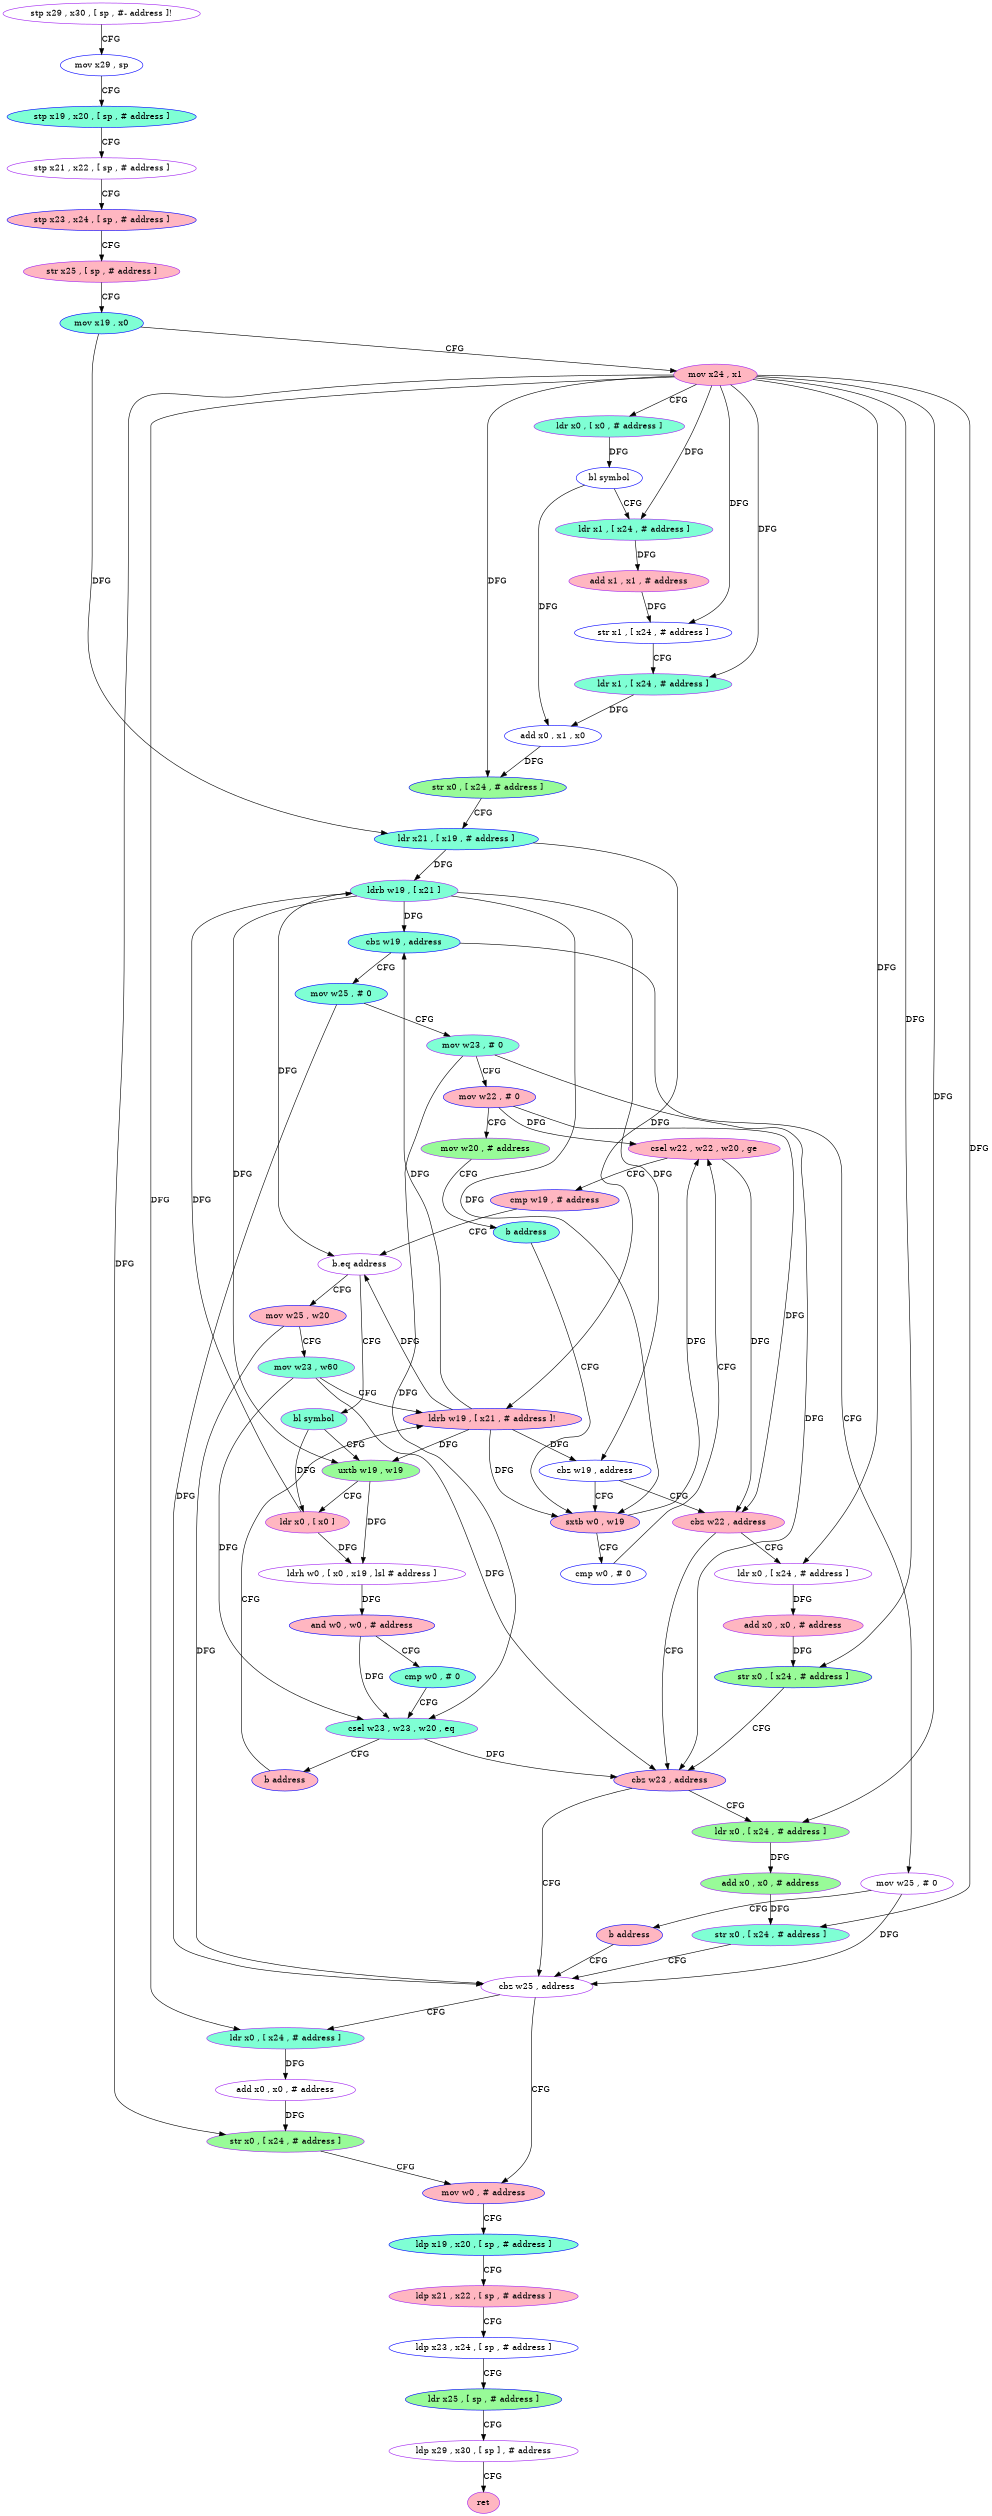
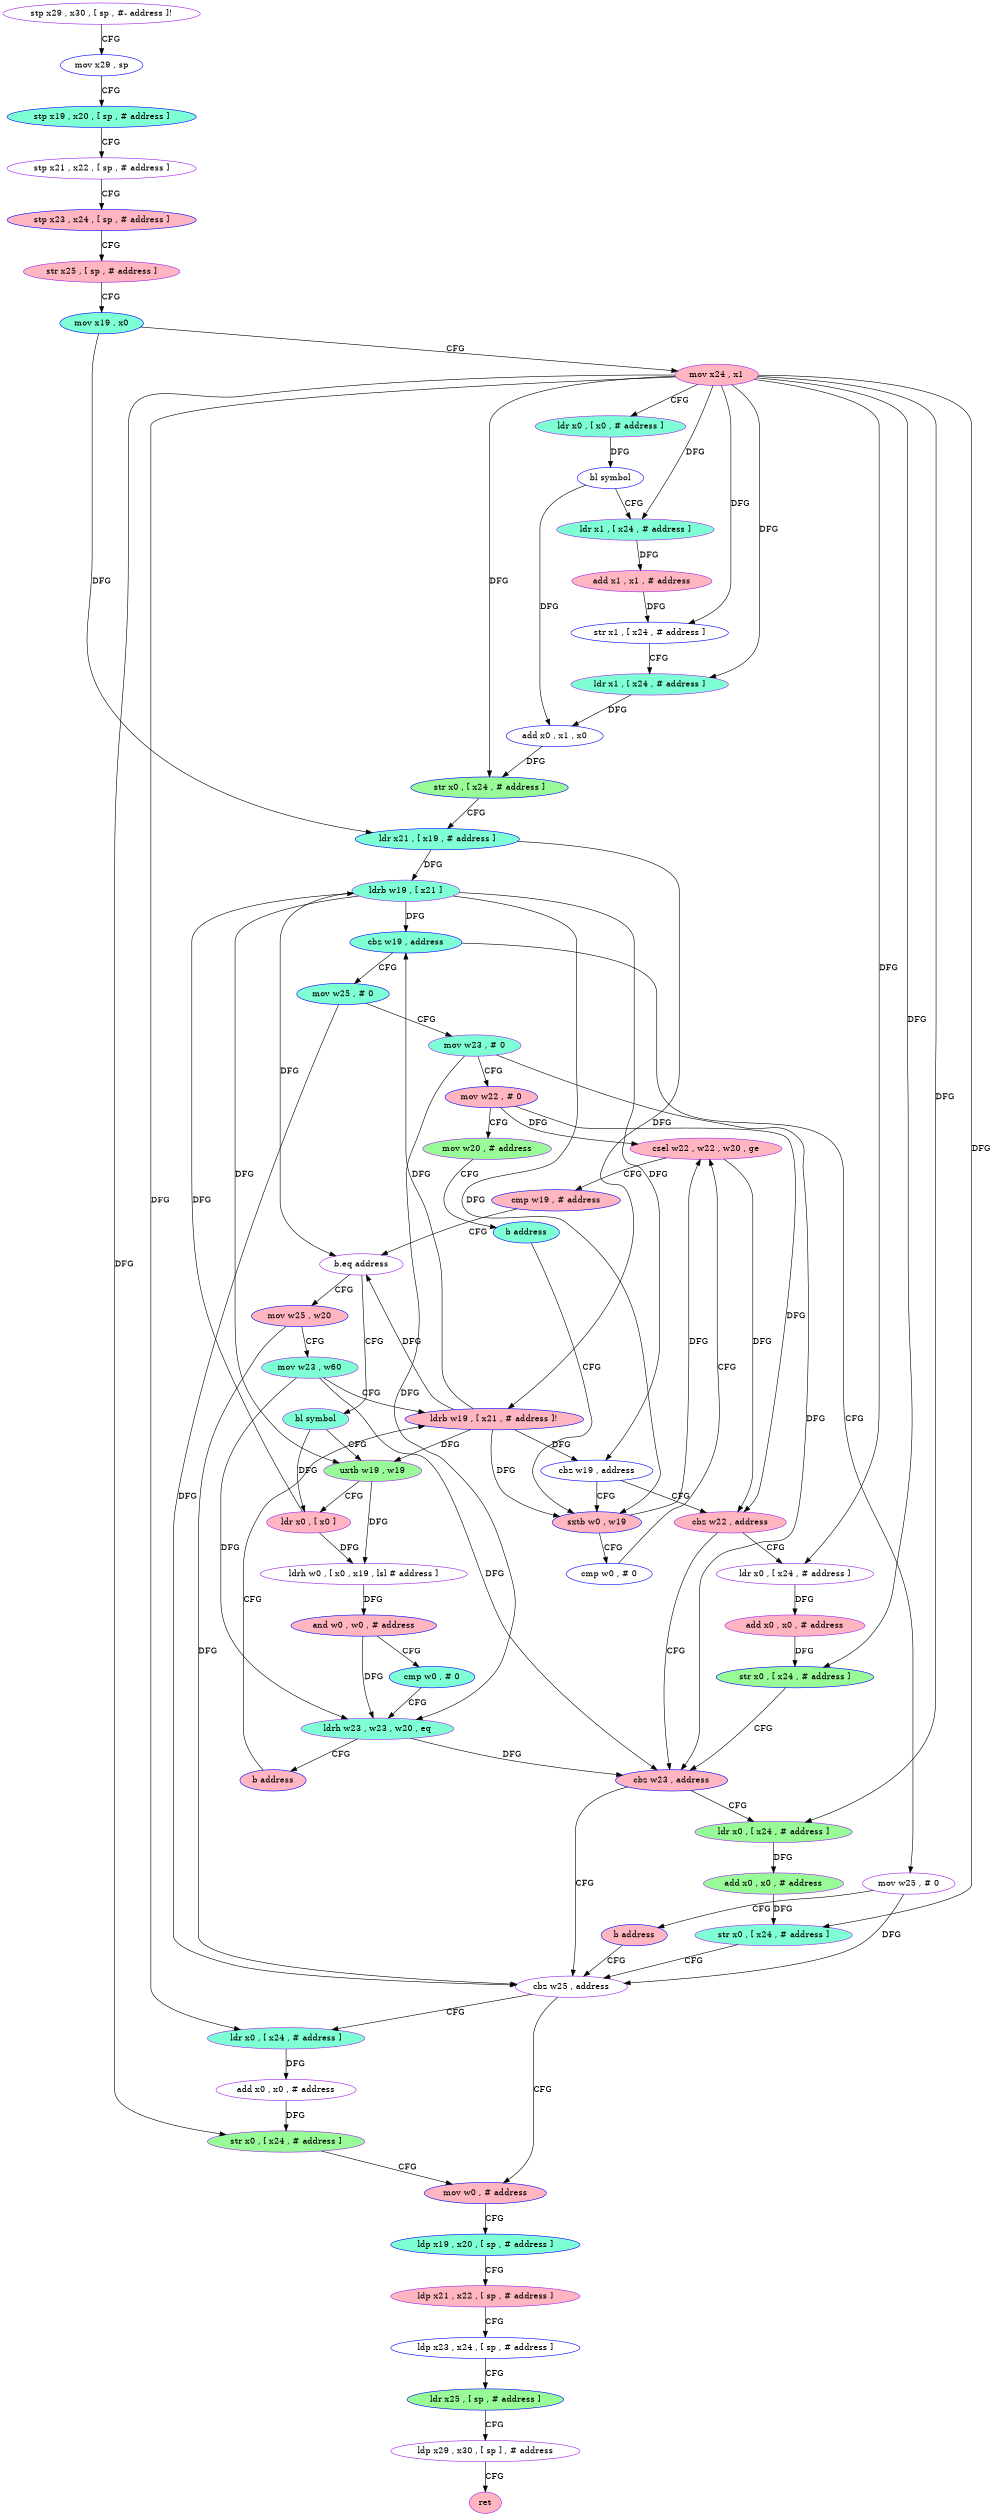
(402, 1729) -> (377, 1729)
